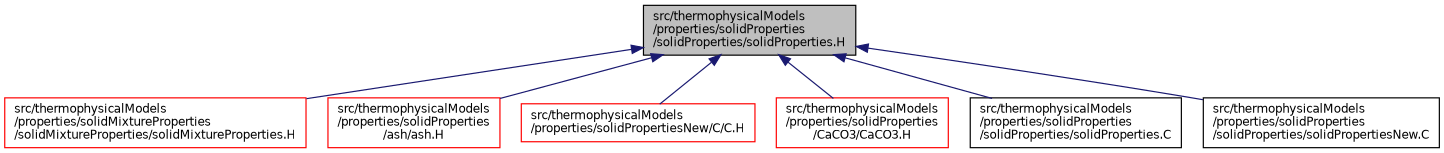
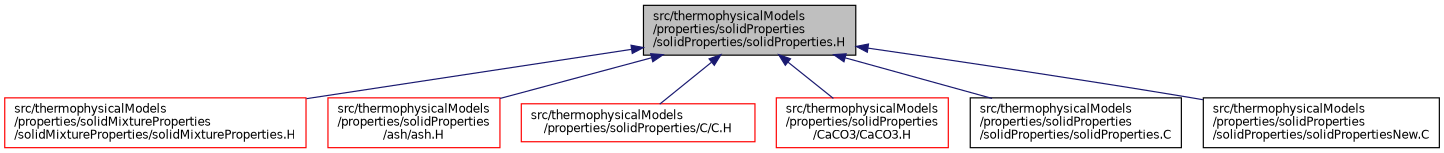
(638, 123) -> (638, 123)
